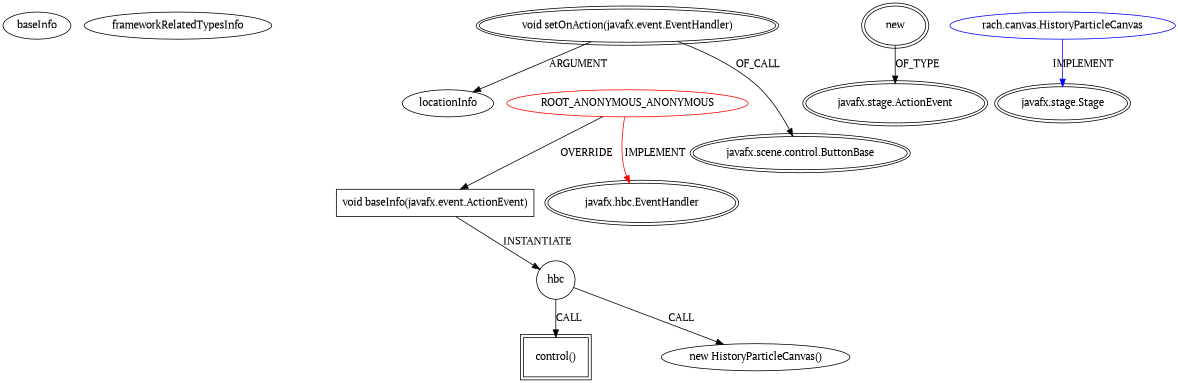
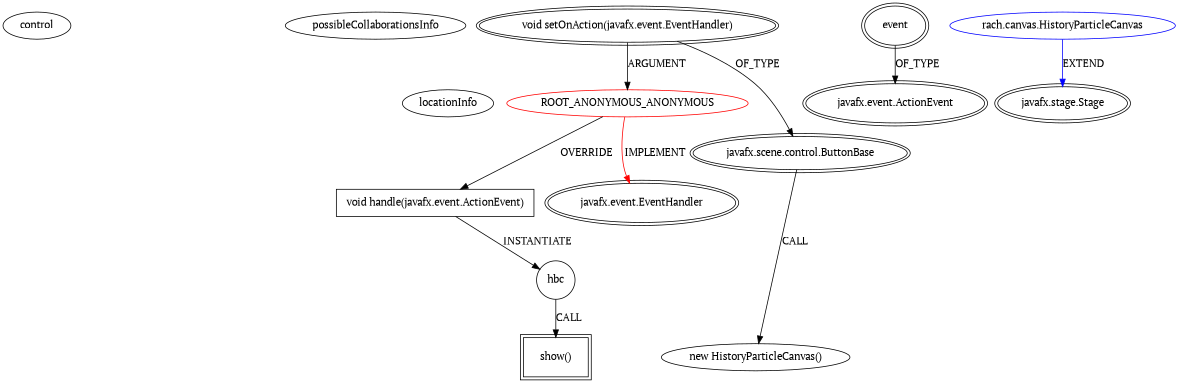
(37, 26) -> (37, 26)
(178, 26) -> none
none -> (376, 26)
(895, 26) -> (895, 26)
(758, 64) -> (758, 64)
(1083, 64) -> (1083, 64)
(536, 65) -> (627, 62)
(895, 103) -> (895, 103)
(435, 203) -> (435, 203)
(642, 203) -> (642, 203)
(645, 315) -> (778, 253)
(556, 357) -> (556, 357)
